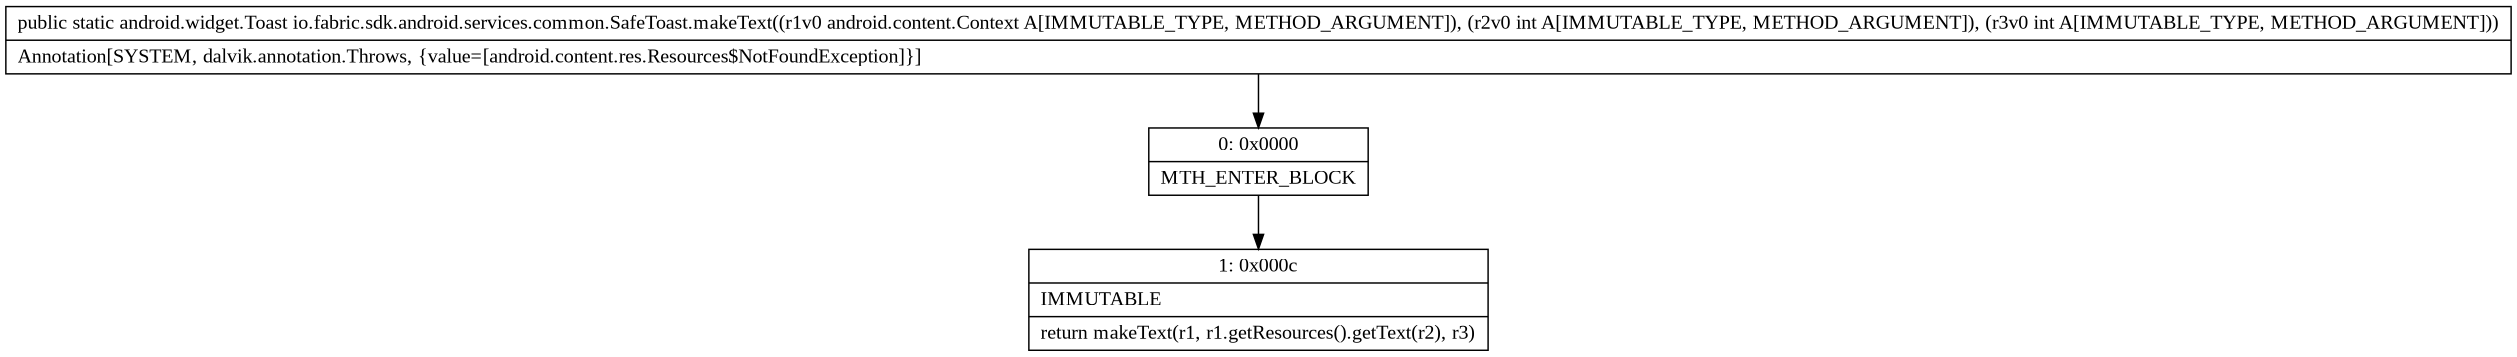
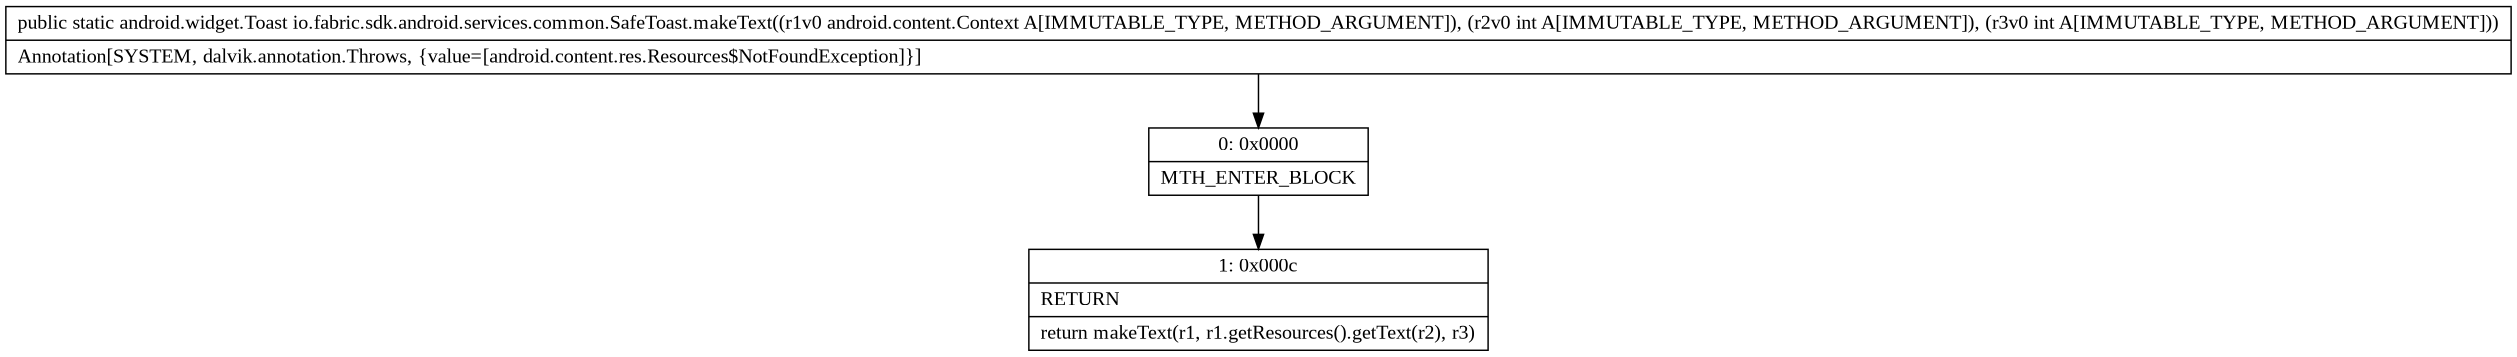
(1101, 299) -> (1081, 299)
